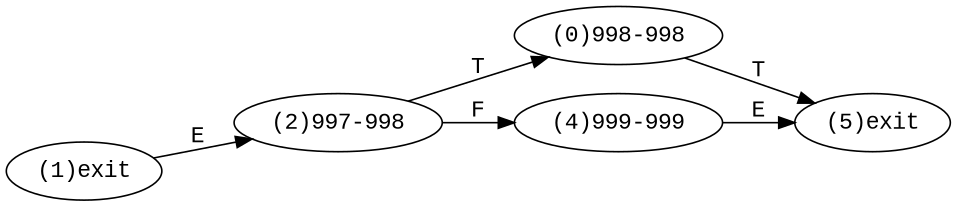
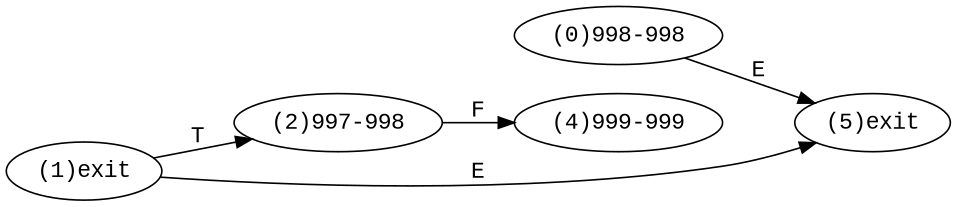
(759, 70) -> (759, 70)
(471, 82) -> none
(751, 123) -> (482, 185)
(198, 136) -> (198, 136)
